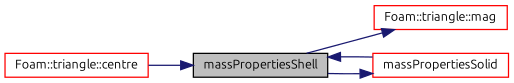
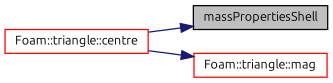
(344, 43) -> (165, 53)
(441, 65) -> none
